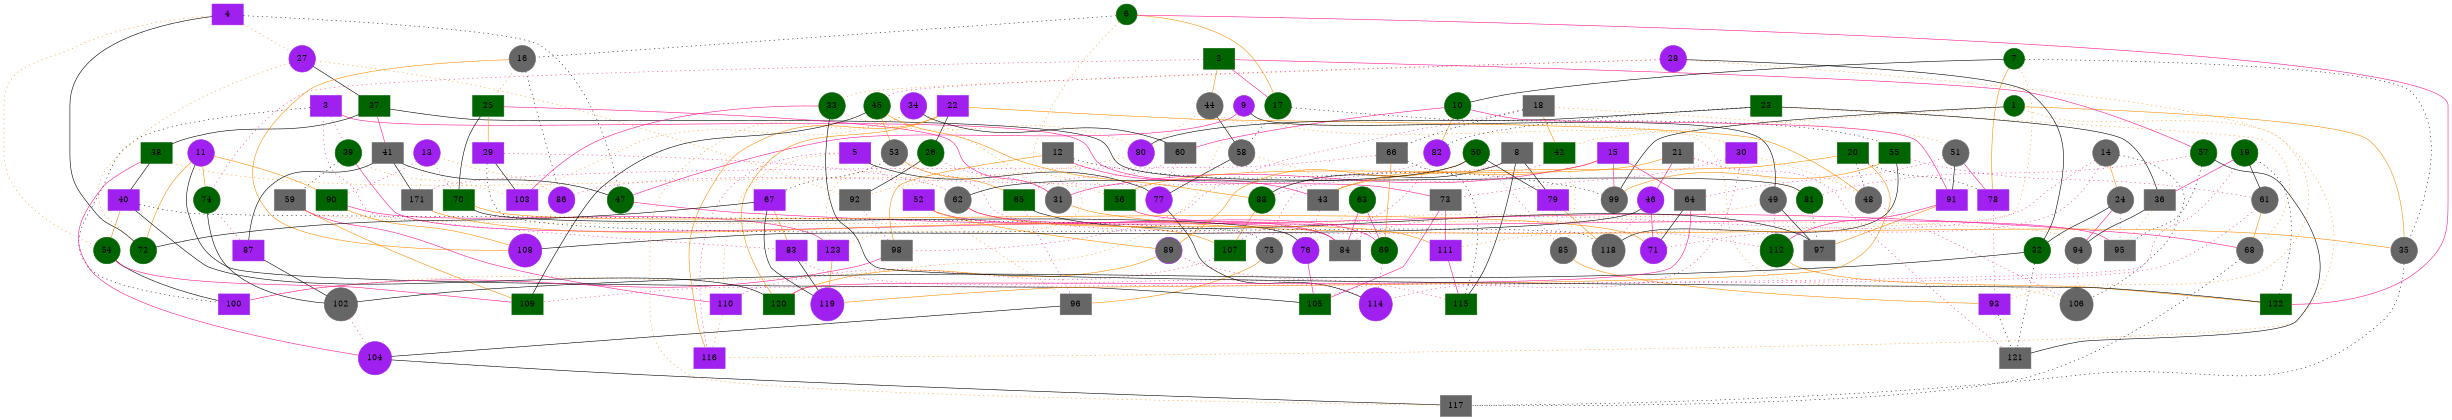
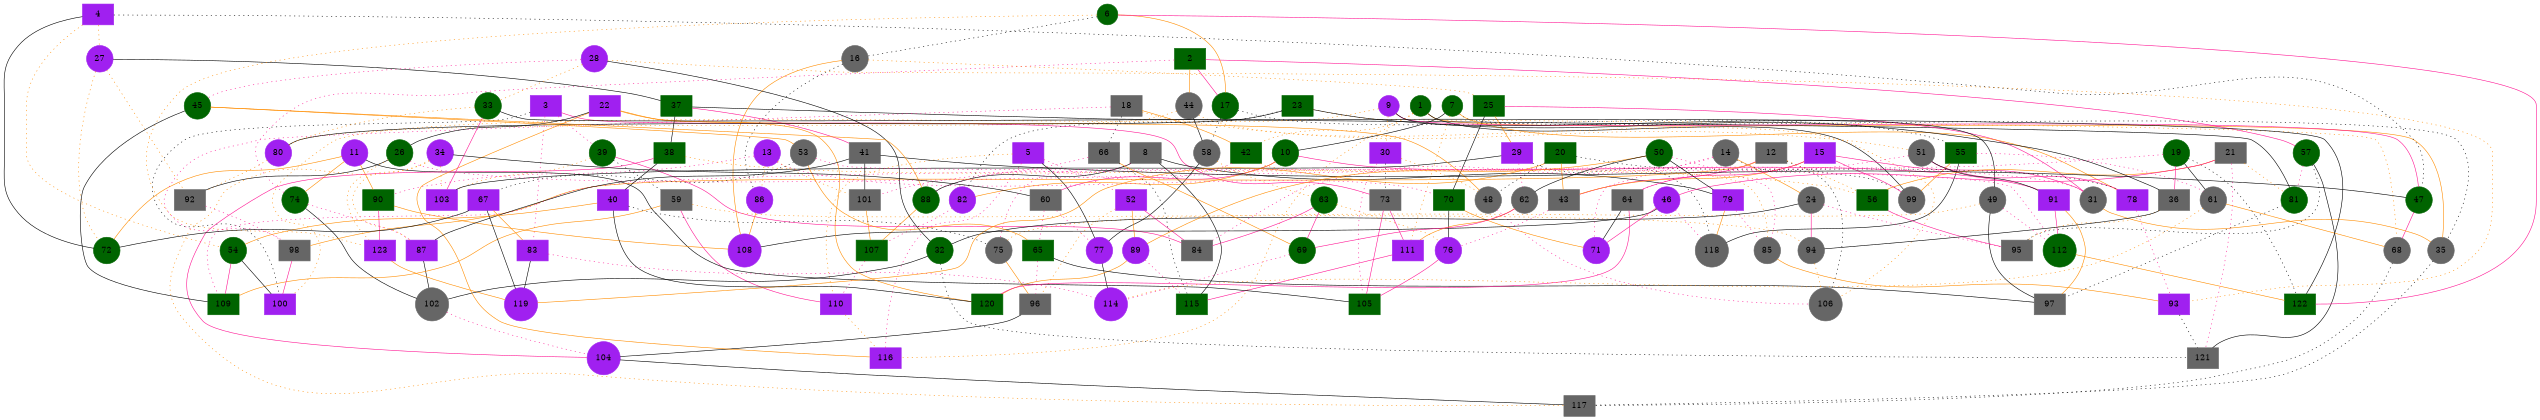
(987, 151) -> (355, 191)
(1660, 173) -> (1385, 177)
(1000, 182) -> none
(417, 200) -> (865, 200)
(544, 224) -> (752, 226)
(1169, 251) -> (1136, 251)
(2008, 279) -> (1508, 281)
